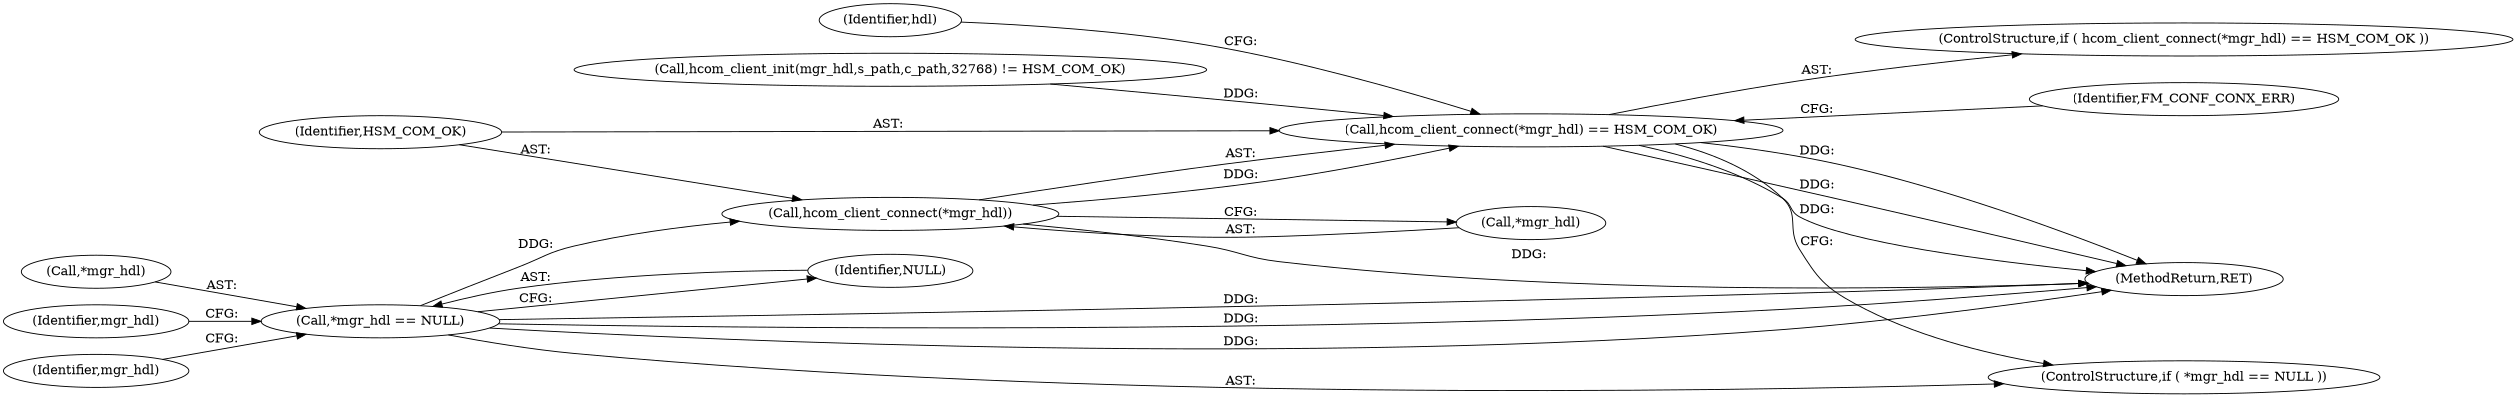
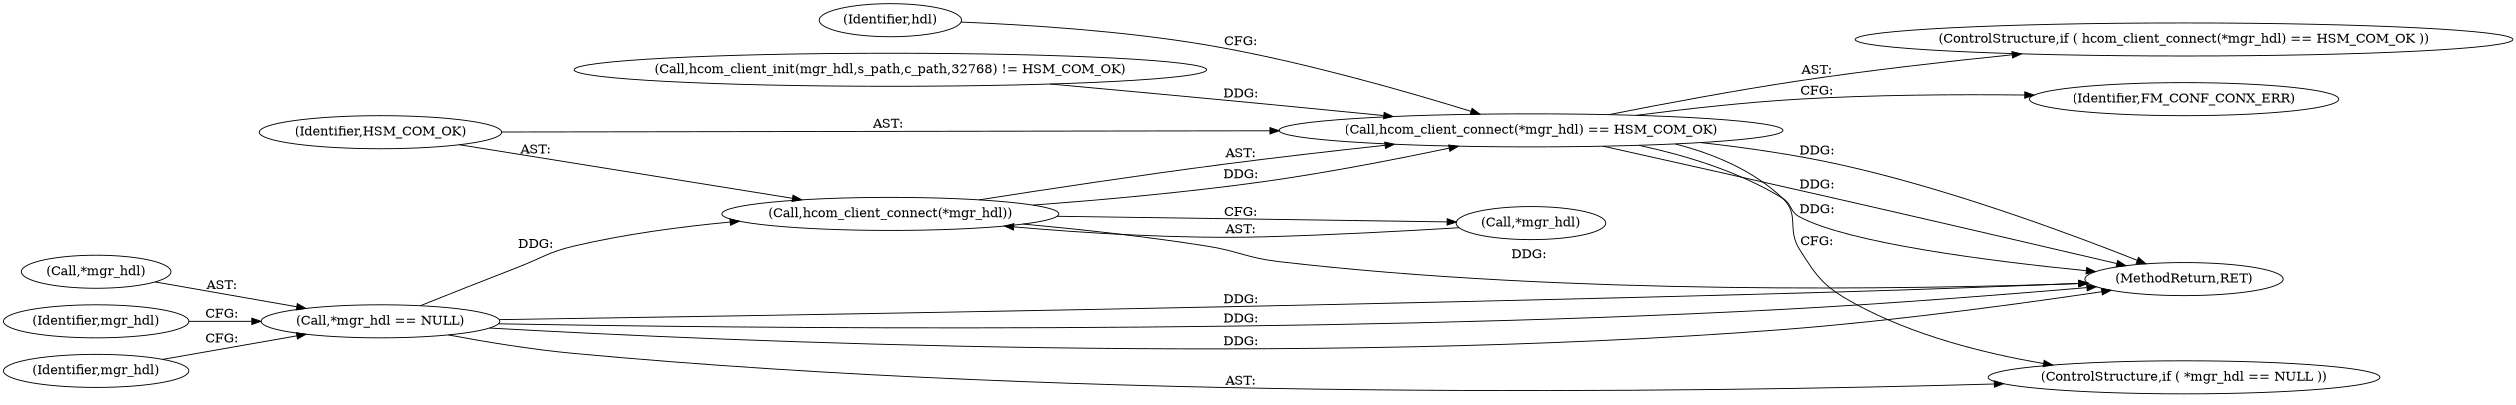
(1893, 113) -> (1830, 98)
(890, 271) -> none
